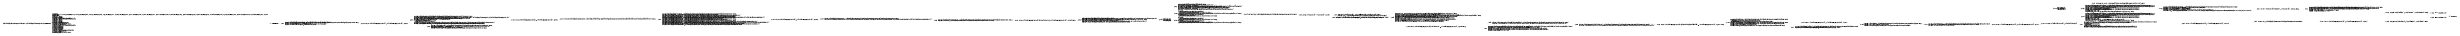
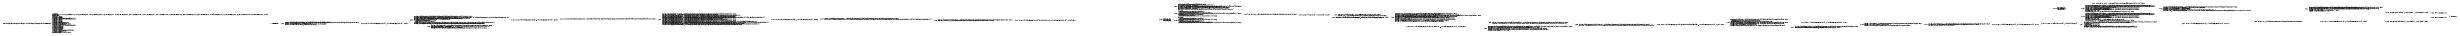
(2278, 9) -> none
(1118, 20) -> none
